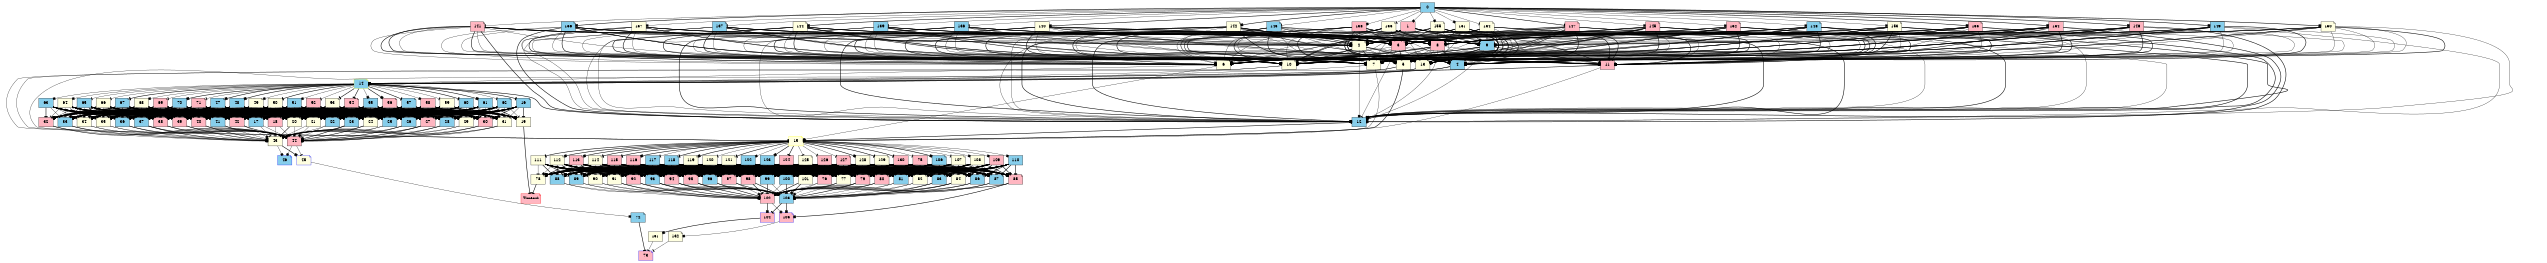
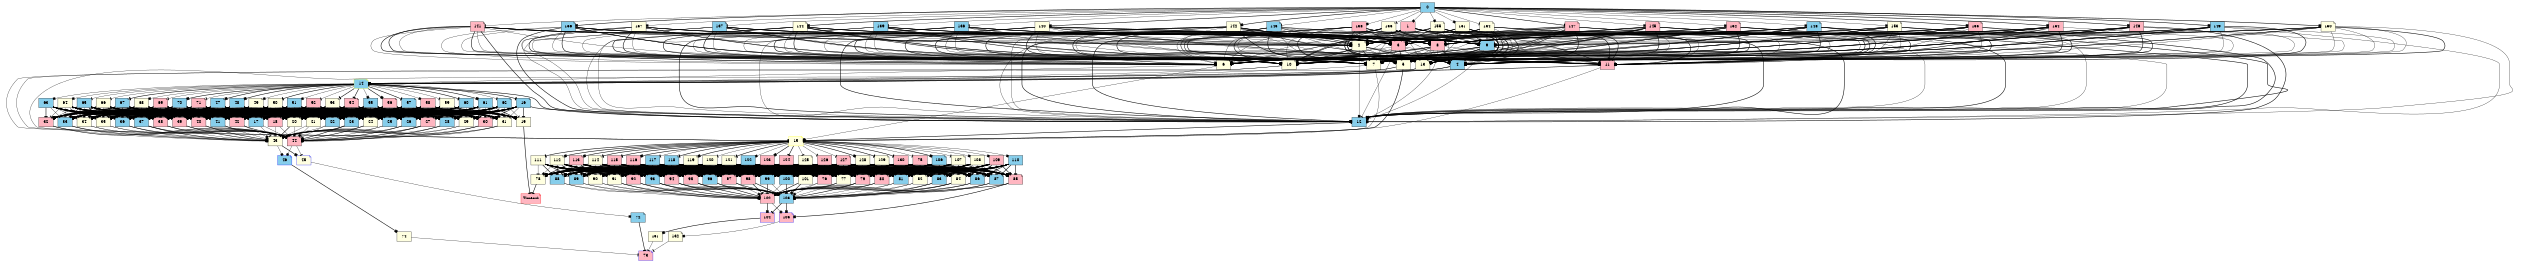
(1760, 62) -> (1760, 62)
(1861, 116) -> (940, 118)
(767, 160) -> (767, 160)
none -> (404, 237)
